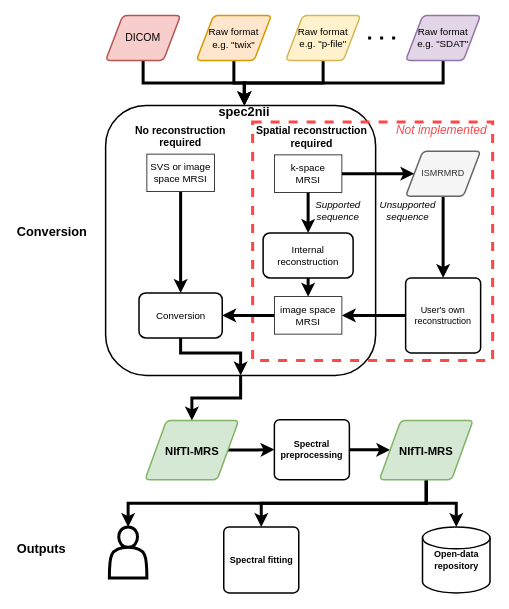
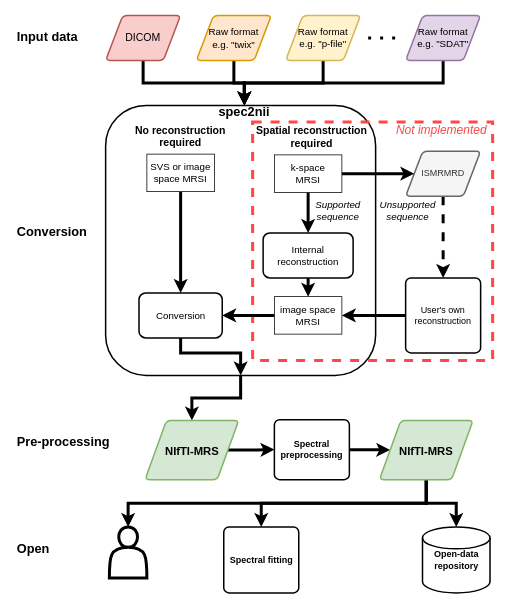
none -> (57, 38)
(443, 233) -> (443, 233)
none -> (64, 443)
(37, 549) -> (29, 549)
